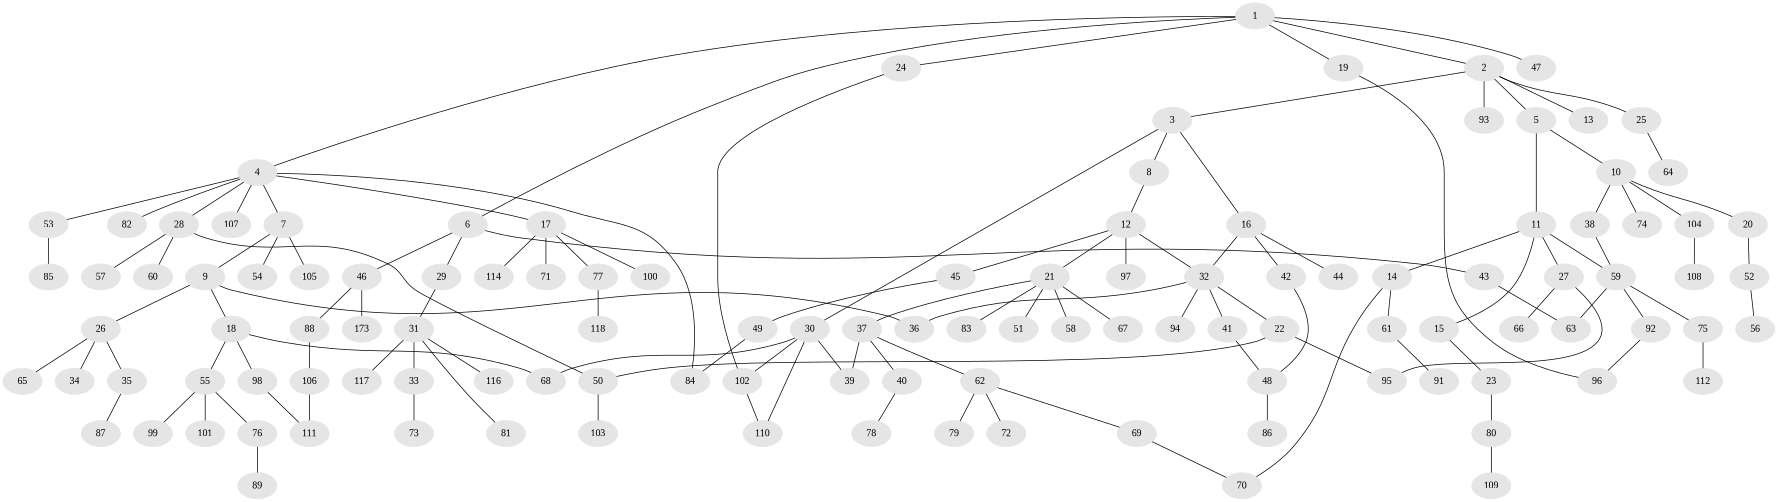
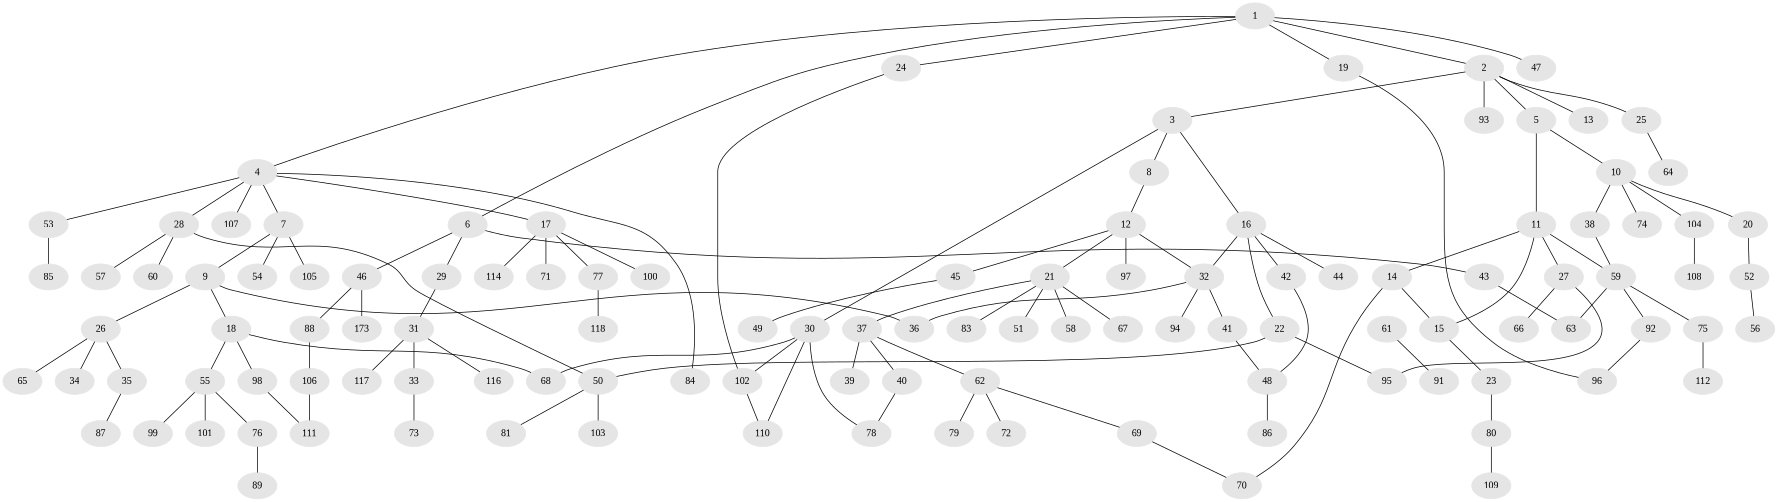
(127, 225) -> none
(1242, 303) -> (1256, 279)
(1389, 303) -> (1416, 303)
(830, 355) -> (822, 391)
(720, 358) -> none
(457, 383) -> (552, 407)
